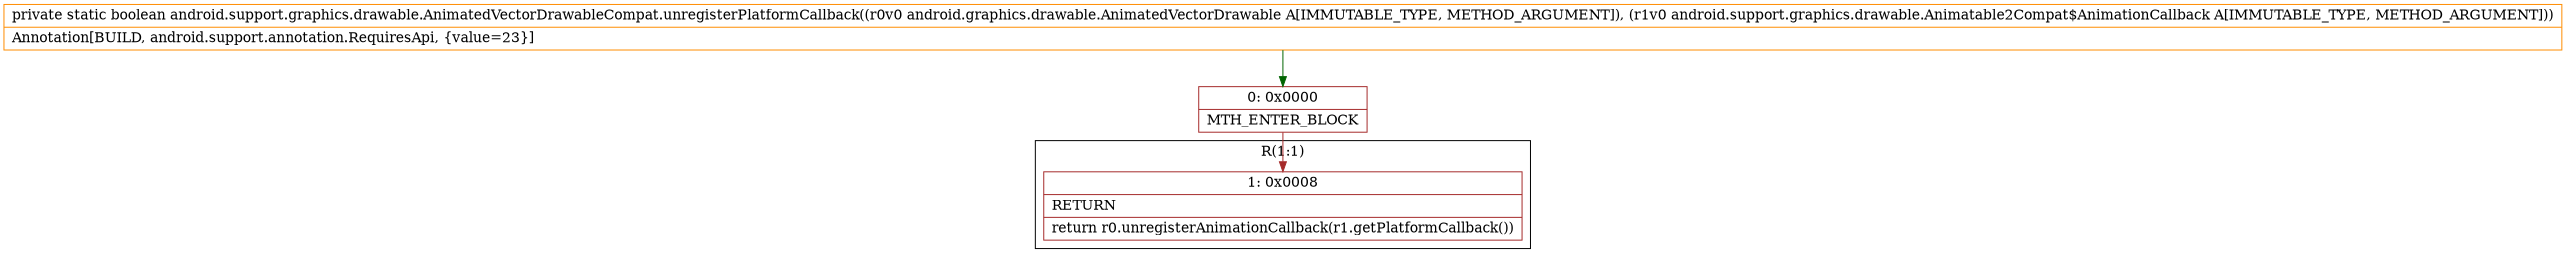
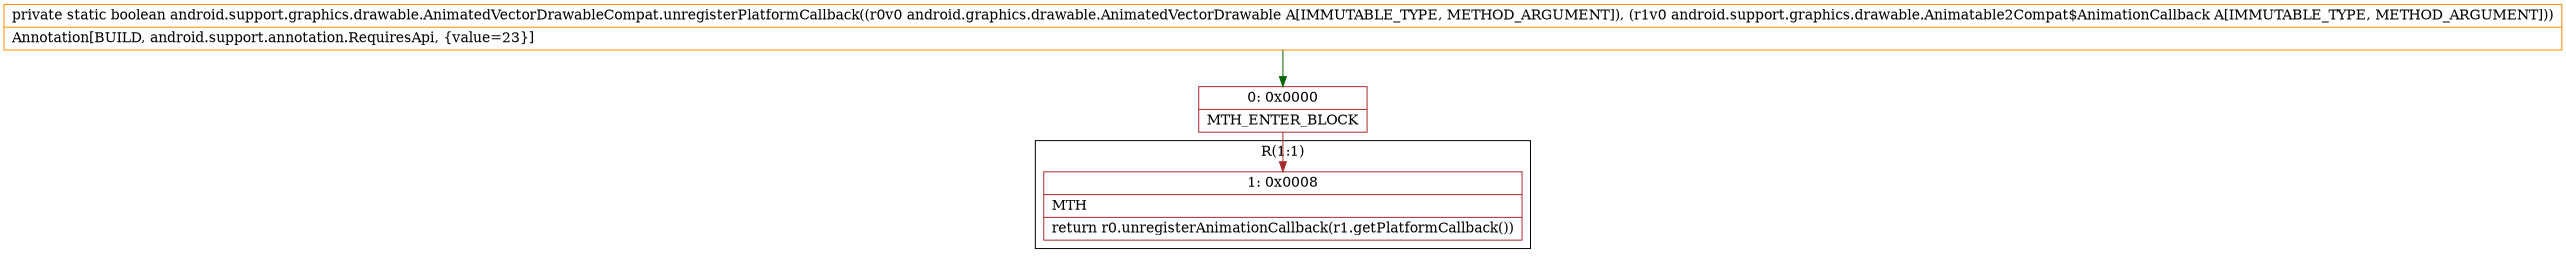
(1084, 205) -> (1070, 205)
